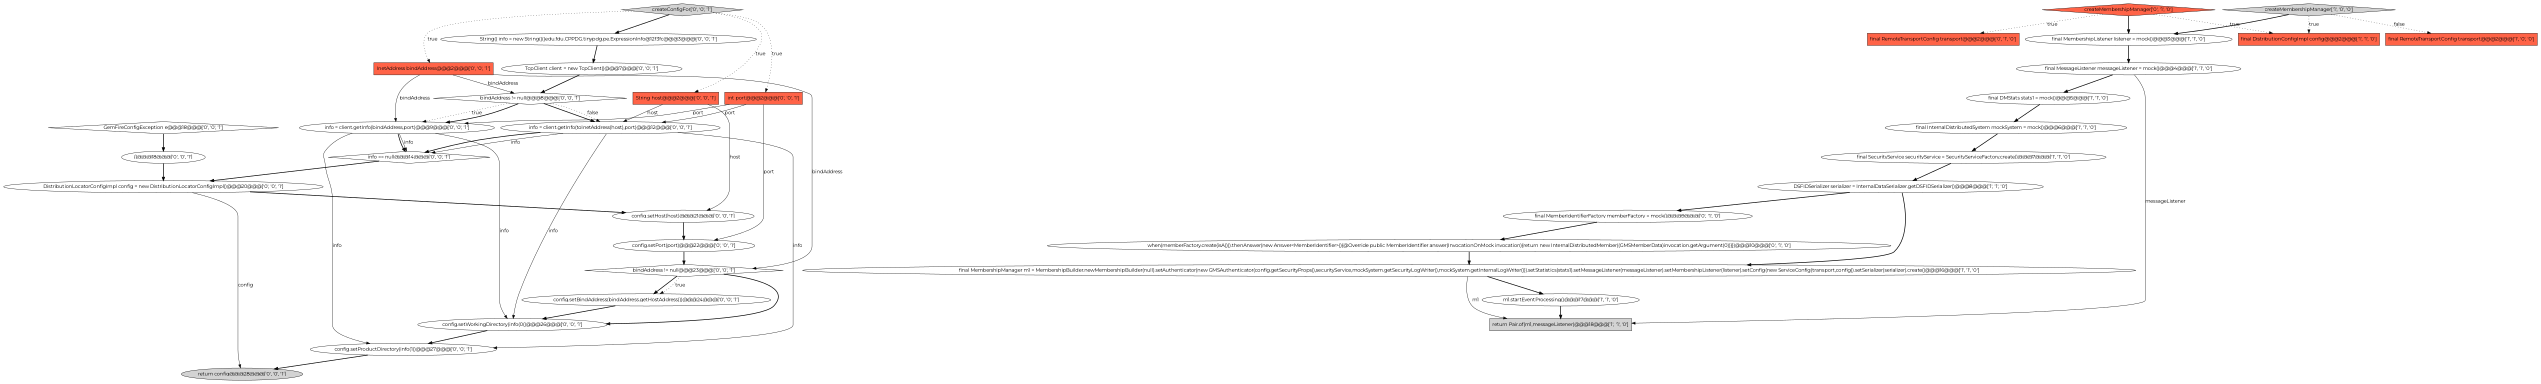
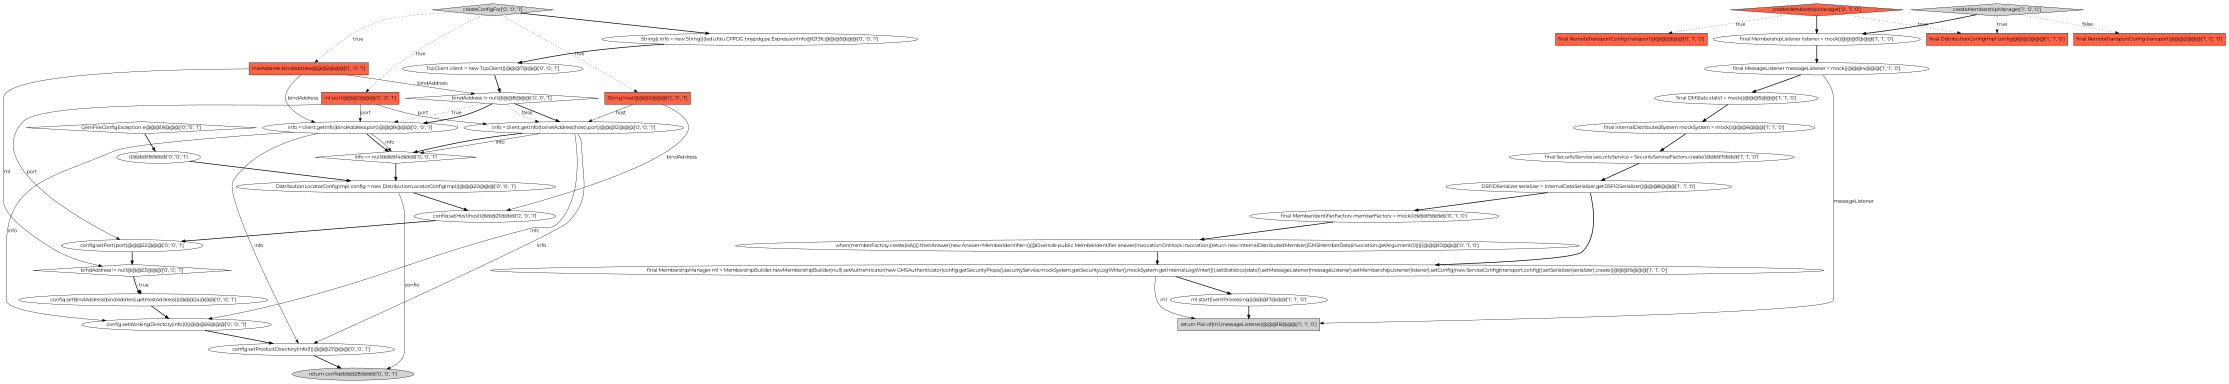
(735, 157) -> (682, 157)
(827, 172) -> (7, 172)
(729, 317) -> none
